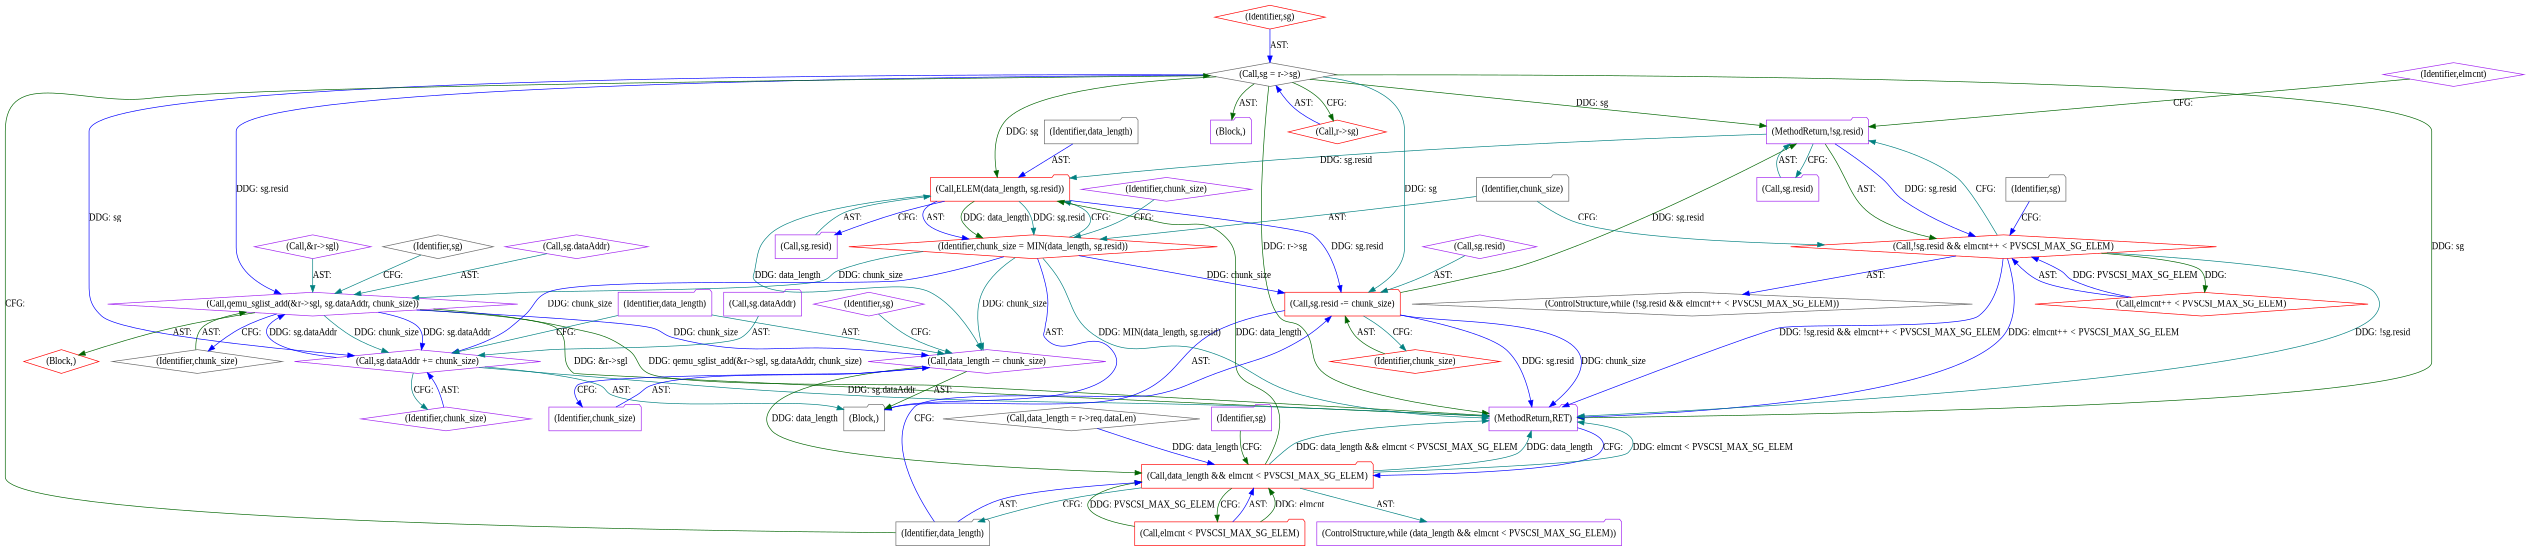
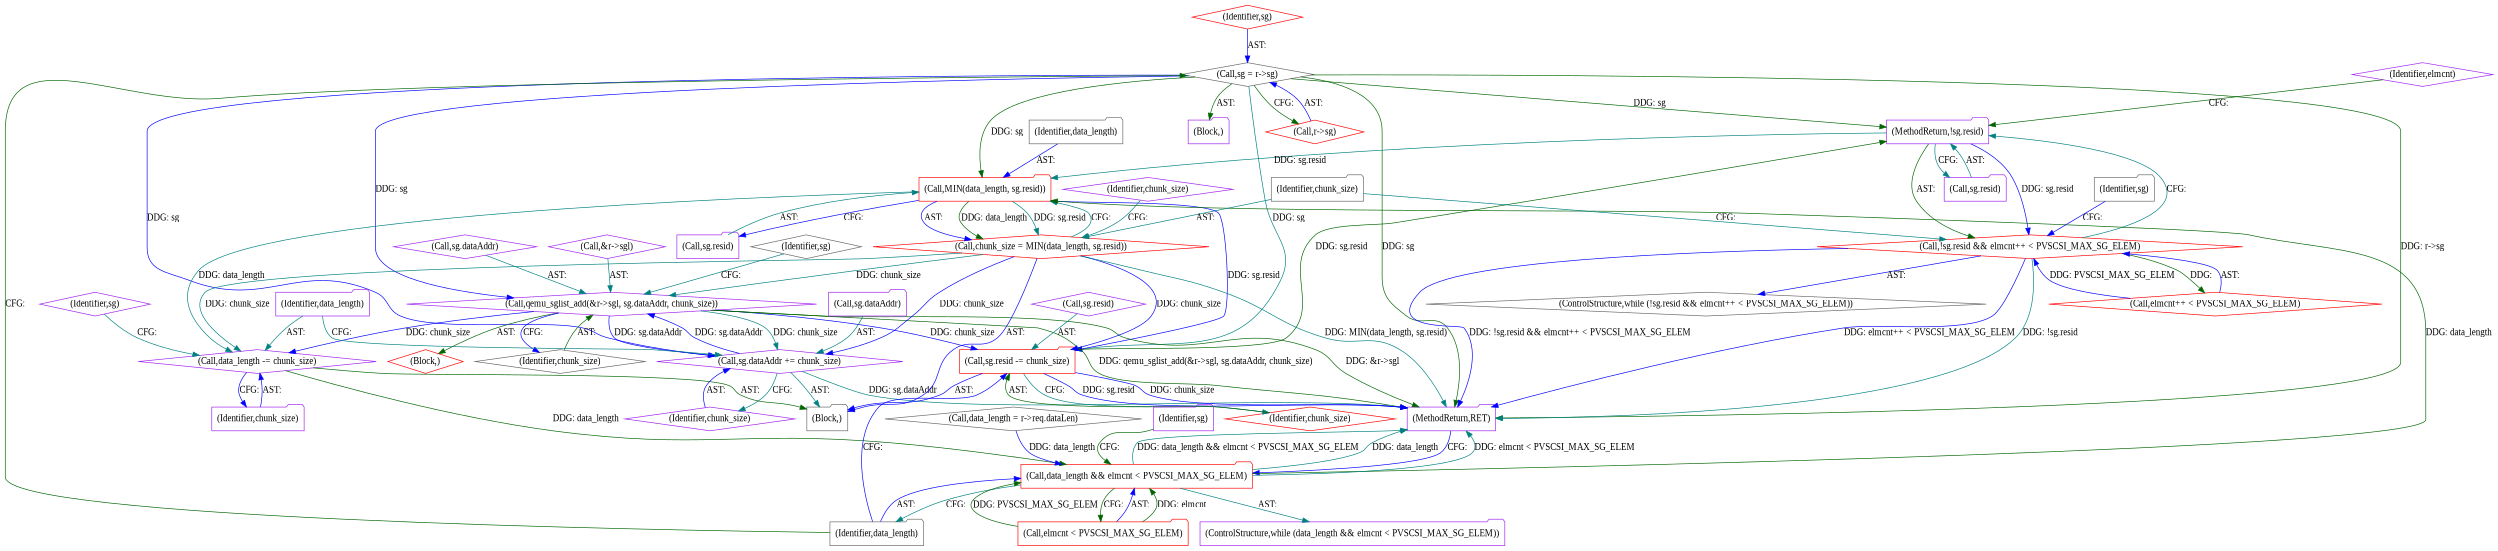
(262, 189) -> (392, 189)
(1000, 189) -> (985, 189)
(1033, 247) -> (1041, 247)
none -> (844, 323)
